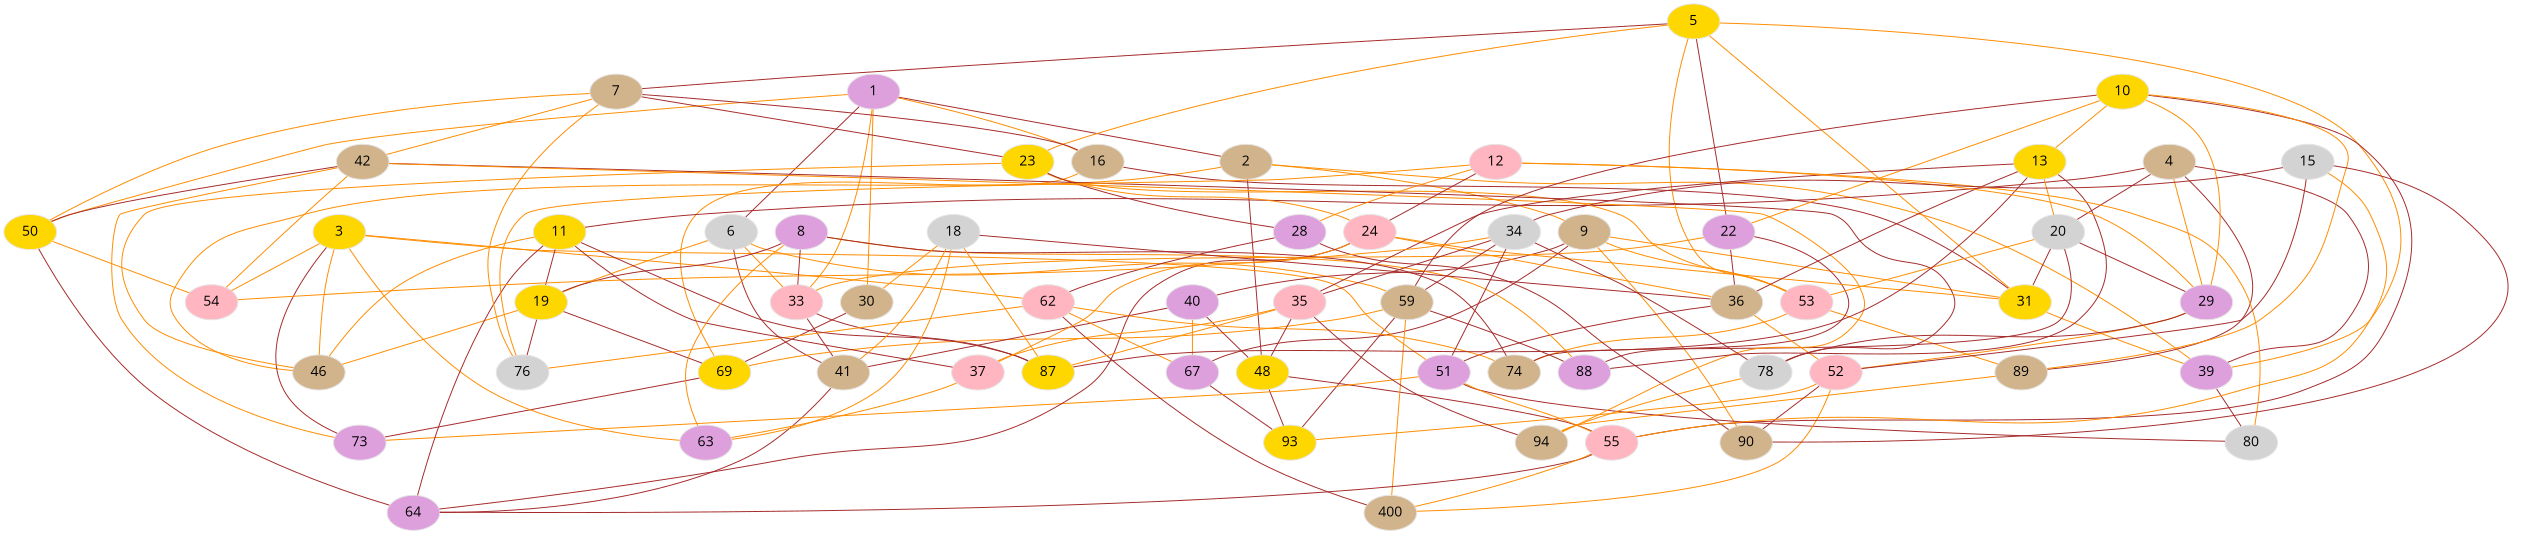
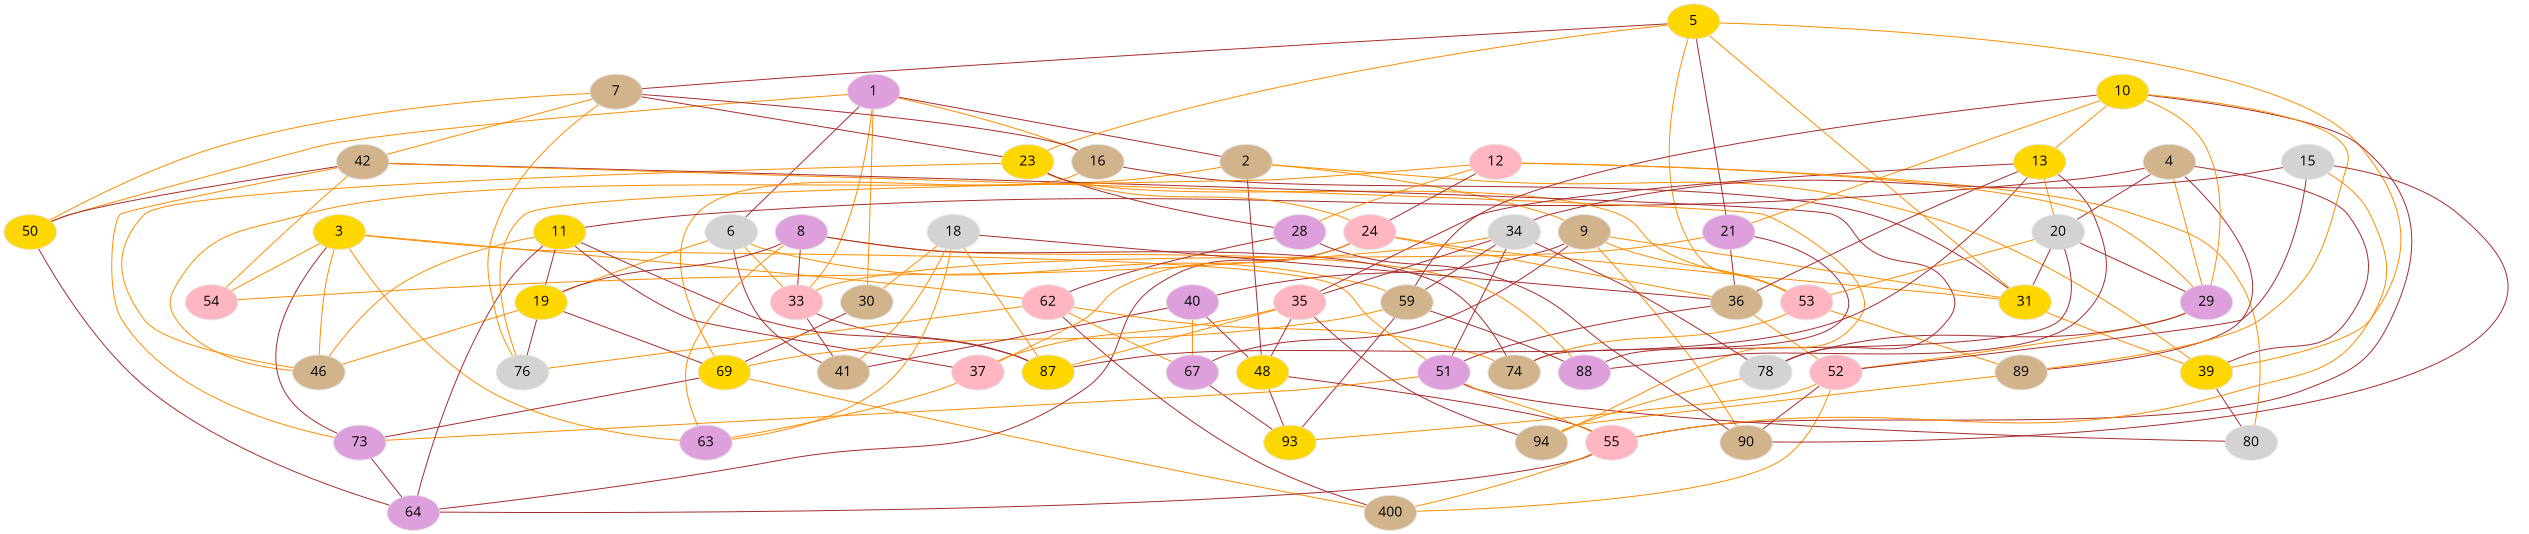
(1729, 232) -> (1729, 232)
(131, 271) -> none
(2206, 372) -> (2206, 372)
(1399, 408) -> (1057, 446)
(650, 490) -> (387, 478)
